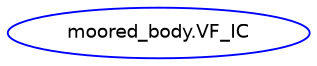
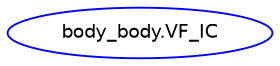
(159, 33) -> (140, 33)
